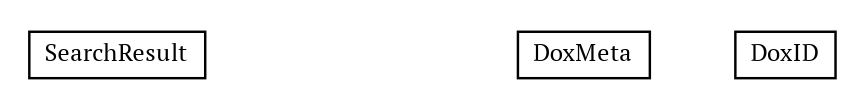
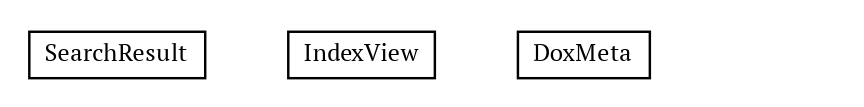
none -> (362, 54)
(784, 54) -> none
